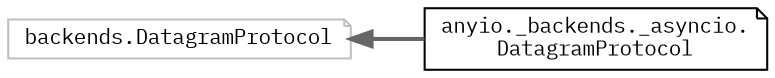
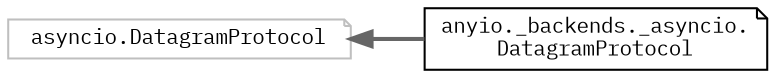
(179, 39) -> (179, 39)
